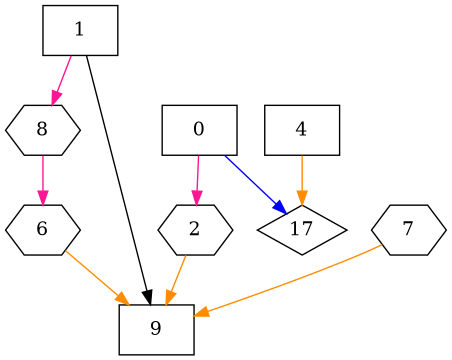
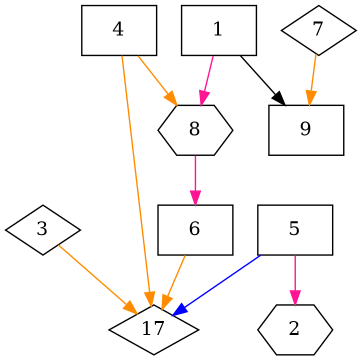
none -> (153, 75)
(200, 130) -> (295, 230)
none -> (43, 230)
(43, 230) -> (195, 230)
(409, 230) -> (319, 30)
(92, 273) -> (176, 276)
(179, 274) -> none
